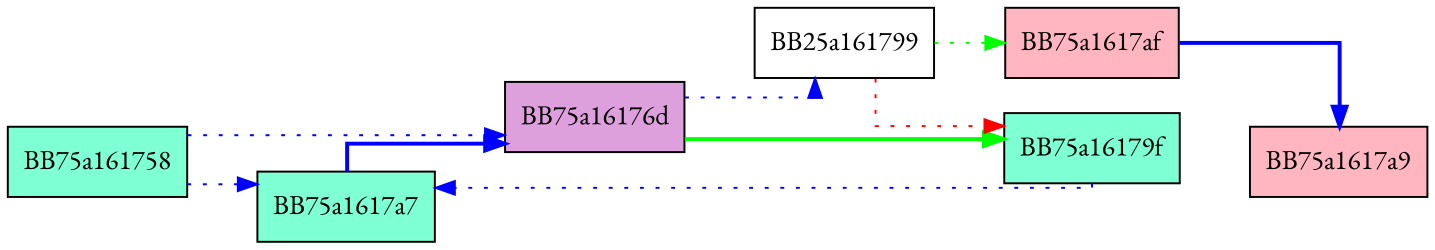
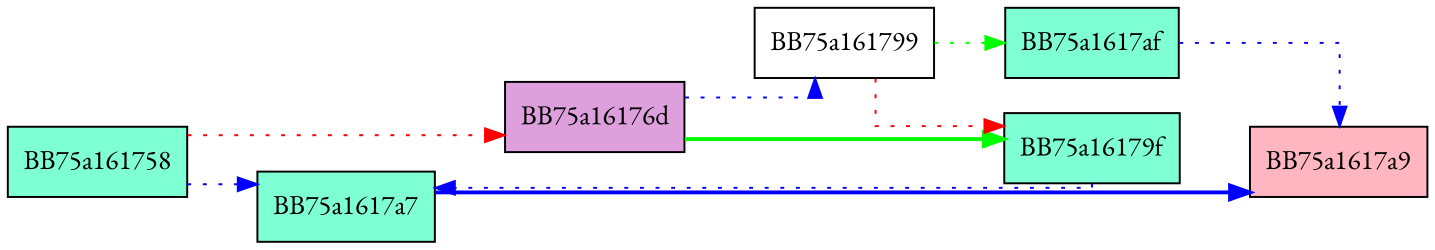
(844, 43) -> (844, 43)
(1092, 43) -> (1092, 43)
(1291, 43) -> (1291, 43)
(336, 135) -> (336, 135)
(402, 144) -> (833, 192)
